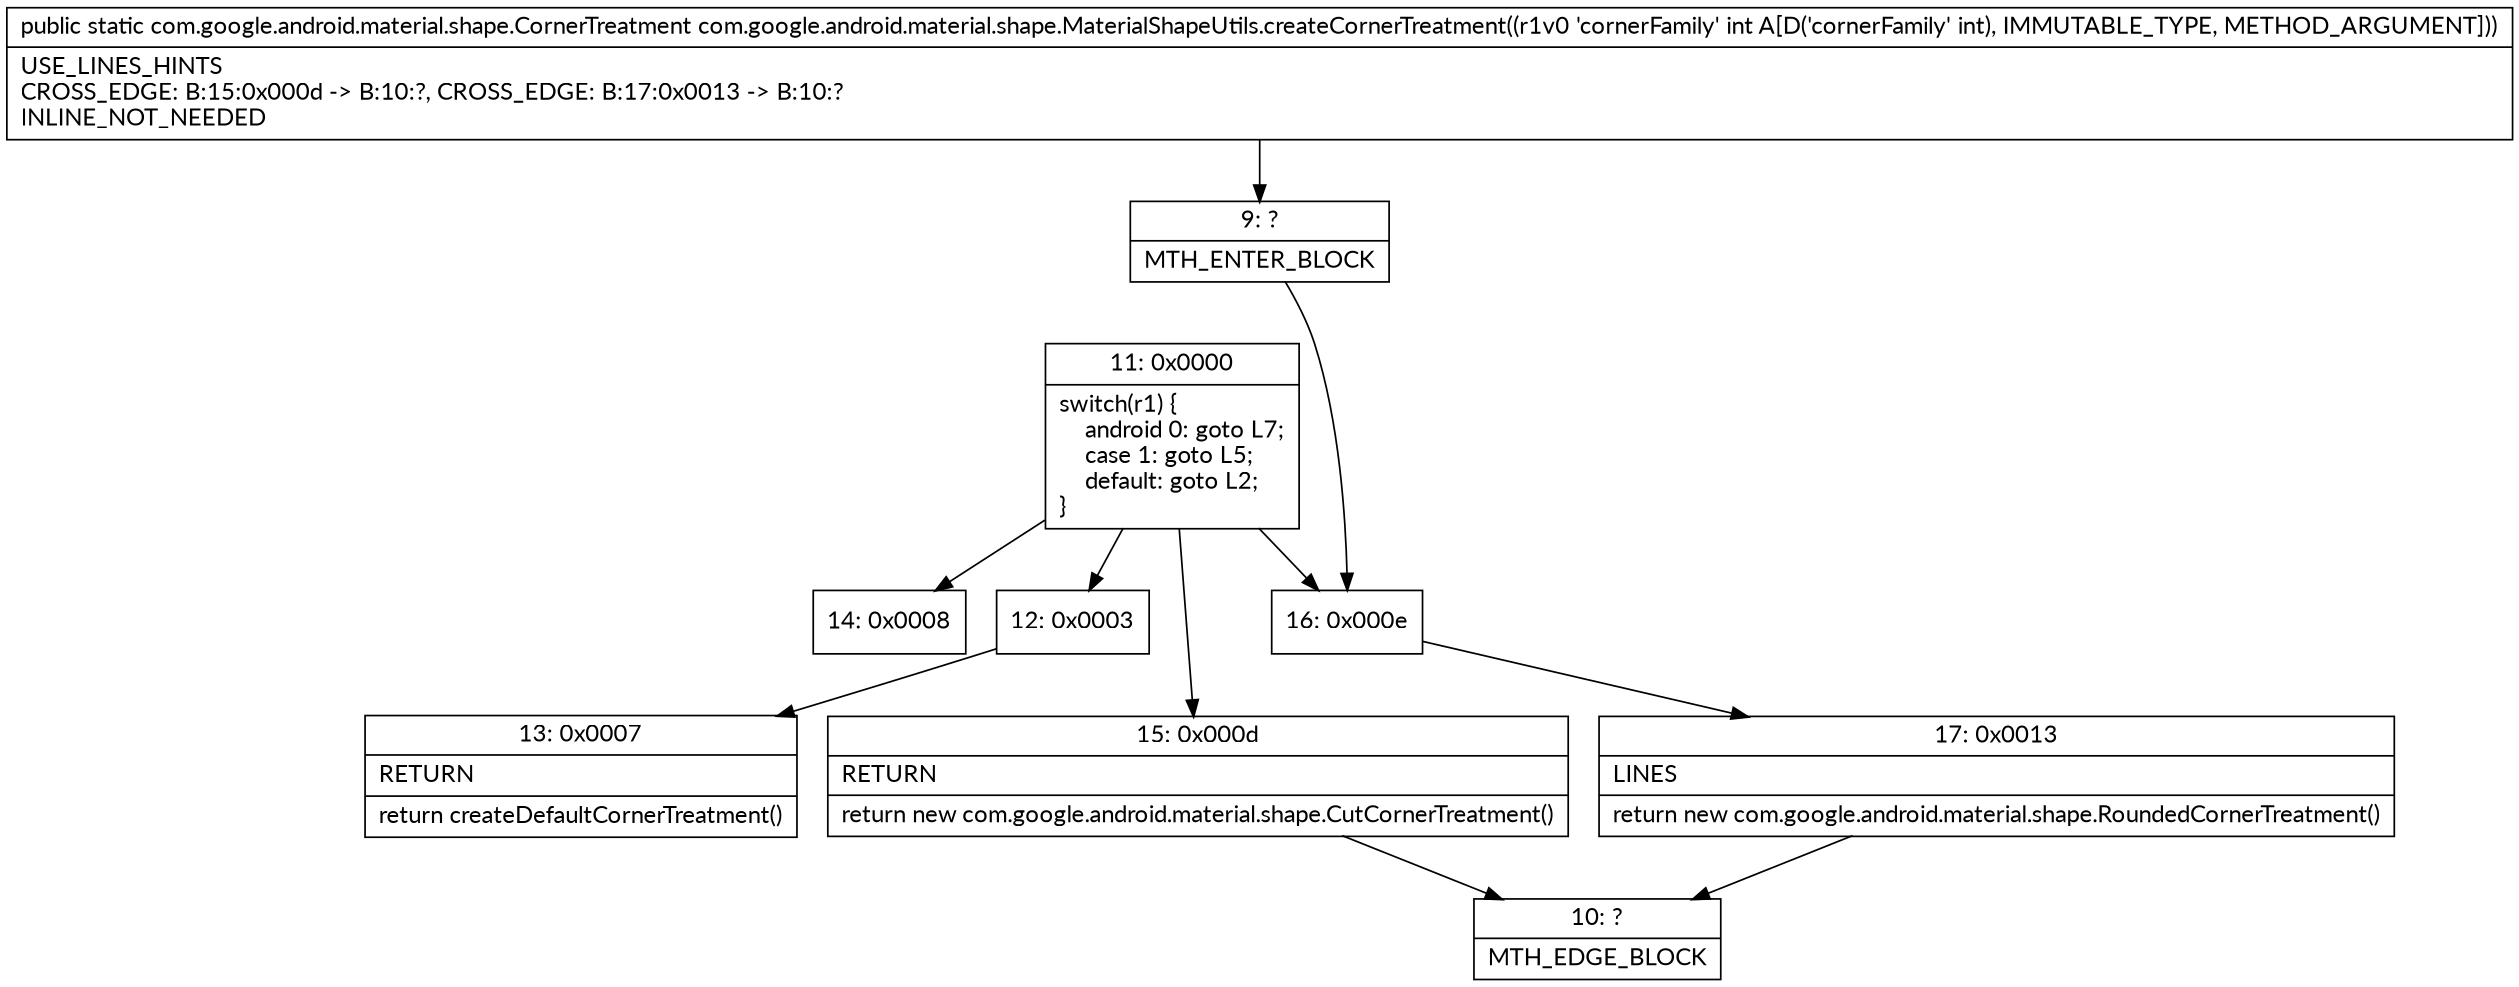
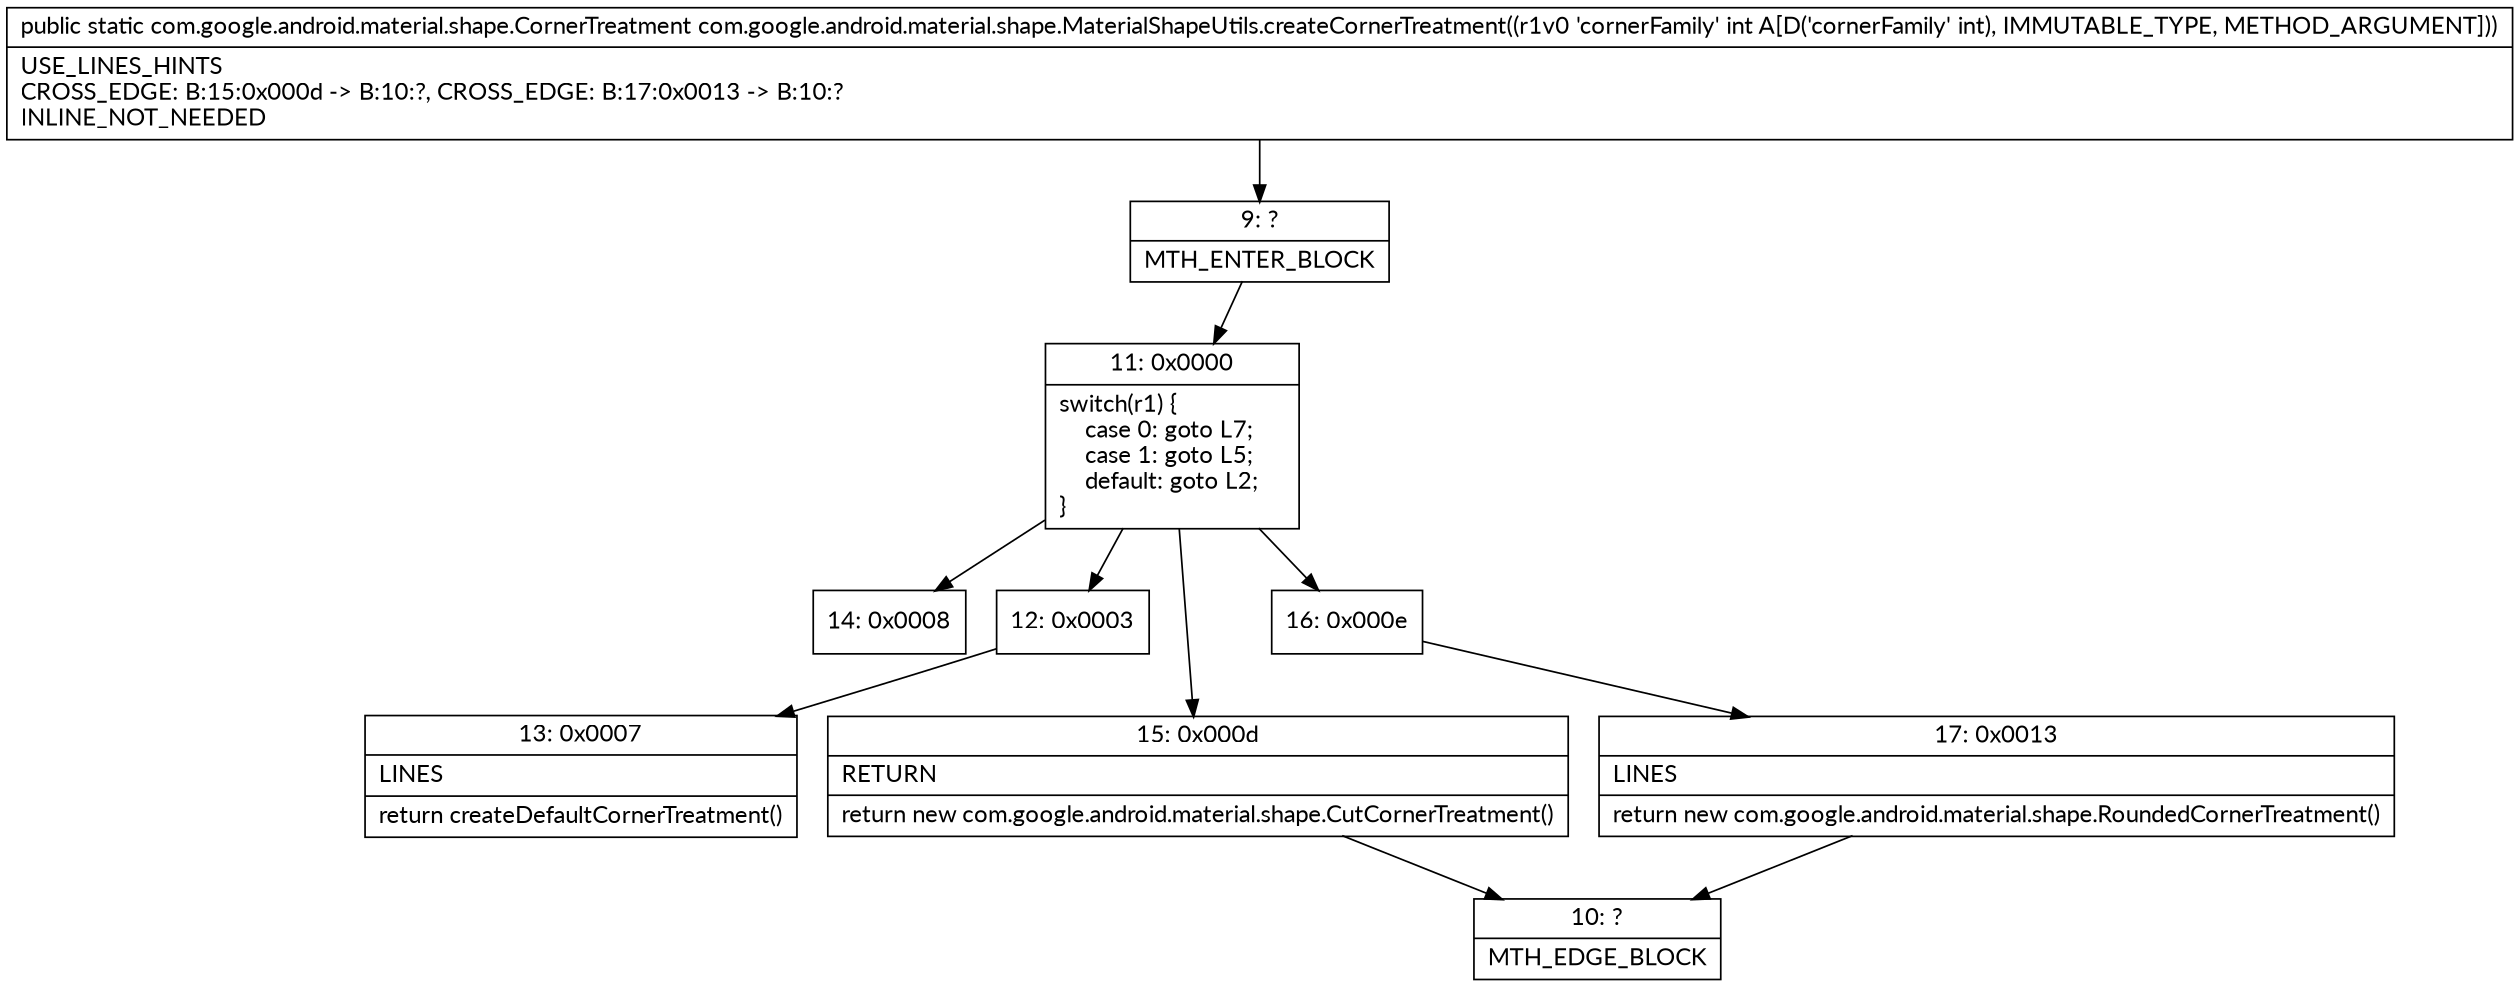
(1333, 423) -> (1232, 304)
(1172, 430) -> (1157, 430)
(427, 775) -> (411, 775)
